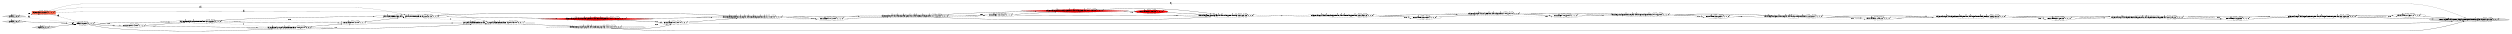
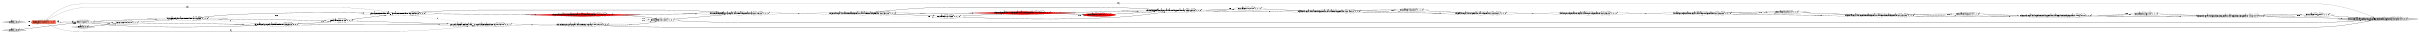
none -> (1250, 9)
(1566, 16) -> none
(29, 17) -> (29, 21)
(1718, 17) -> none
(832, 19) -> none
(47, 20) -> (47, 26)
(45, 22) -> none
(62, 26) -> (103, 25)
(134, 26) -> (128, 23)
